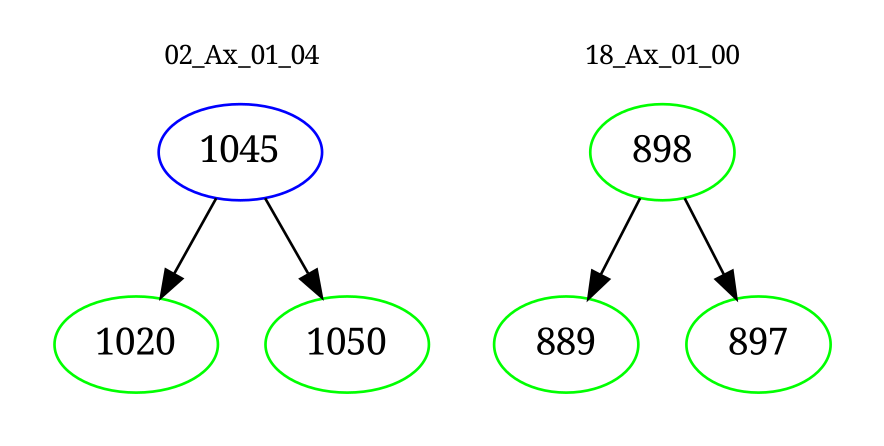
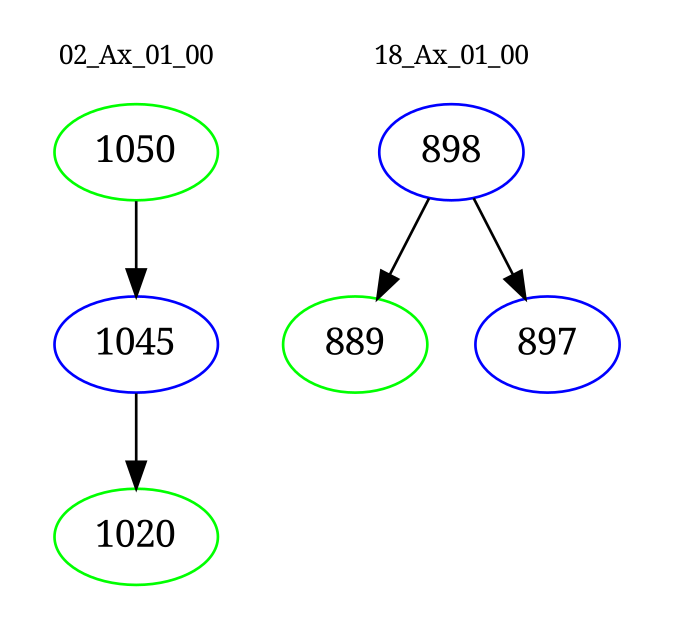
(242, 57) -> (136, 57)
(662, 152) -> (451, 152)
(287, 236) -> (136, 235)
(759, 345) -> (548, 345)
